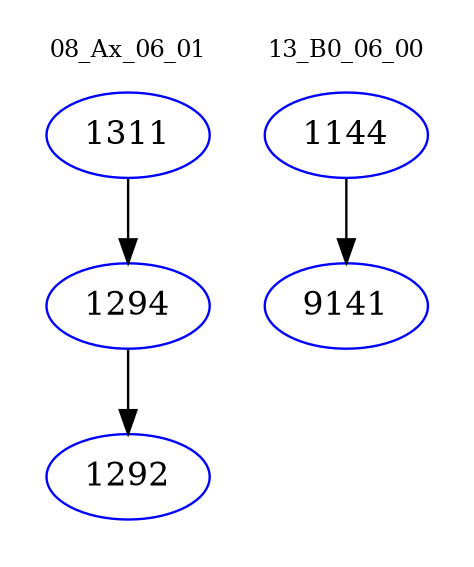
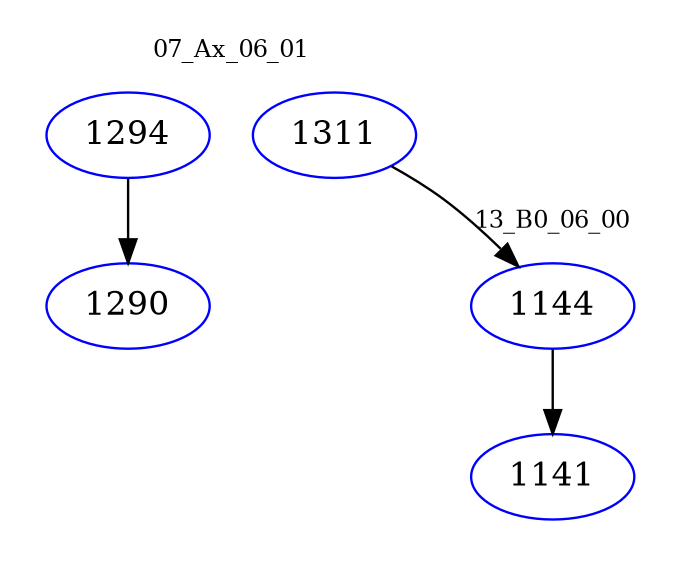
(128, 51) -> (231, 51)
(128, 209) -> (468, 219)
(346, 306) -> (553, 477)
(128, 477) -> (128, 306)
